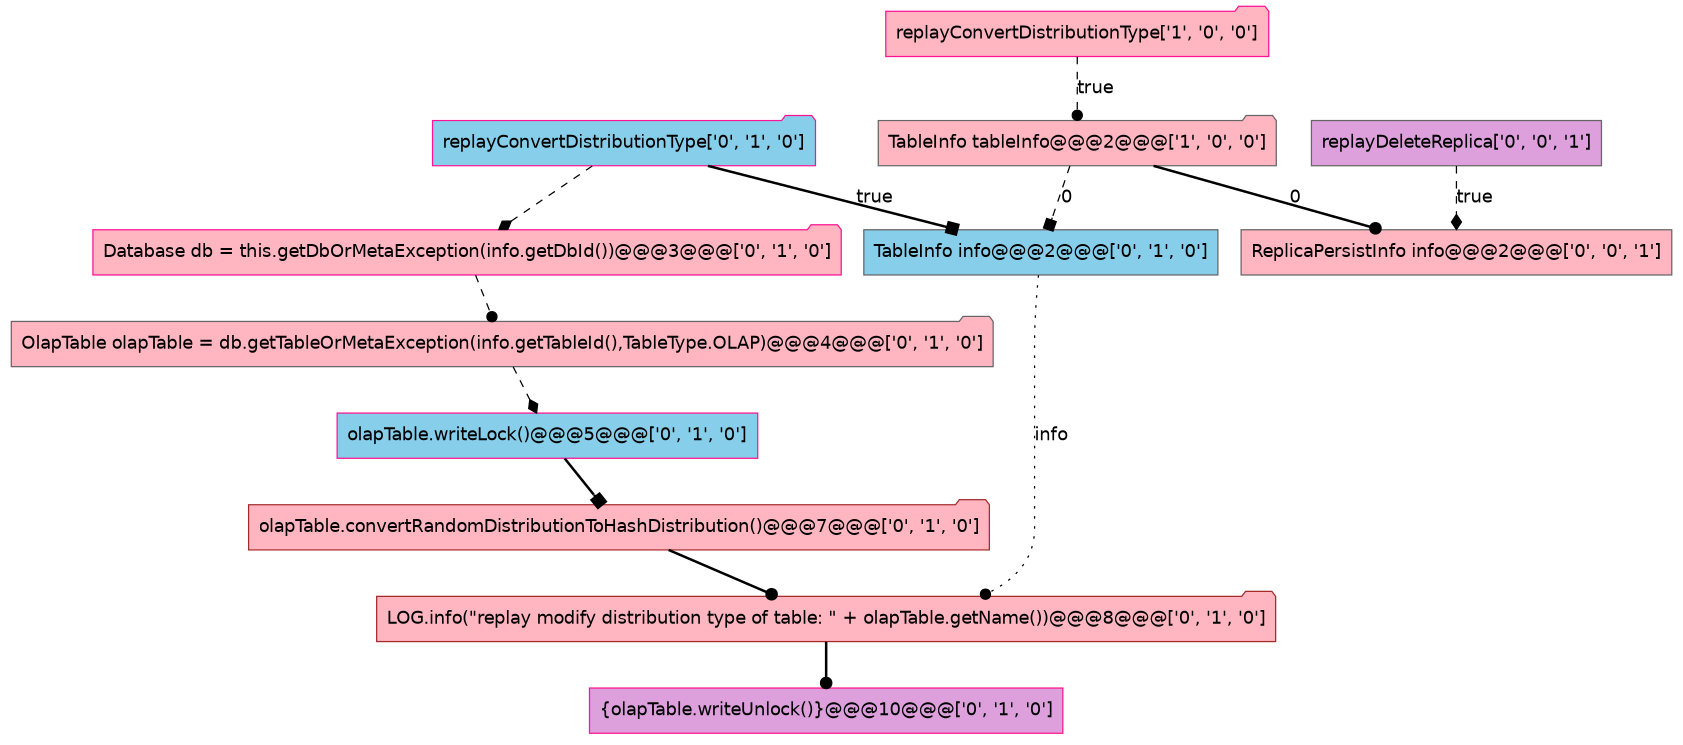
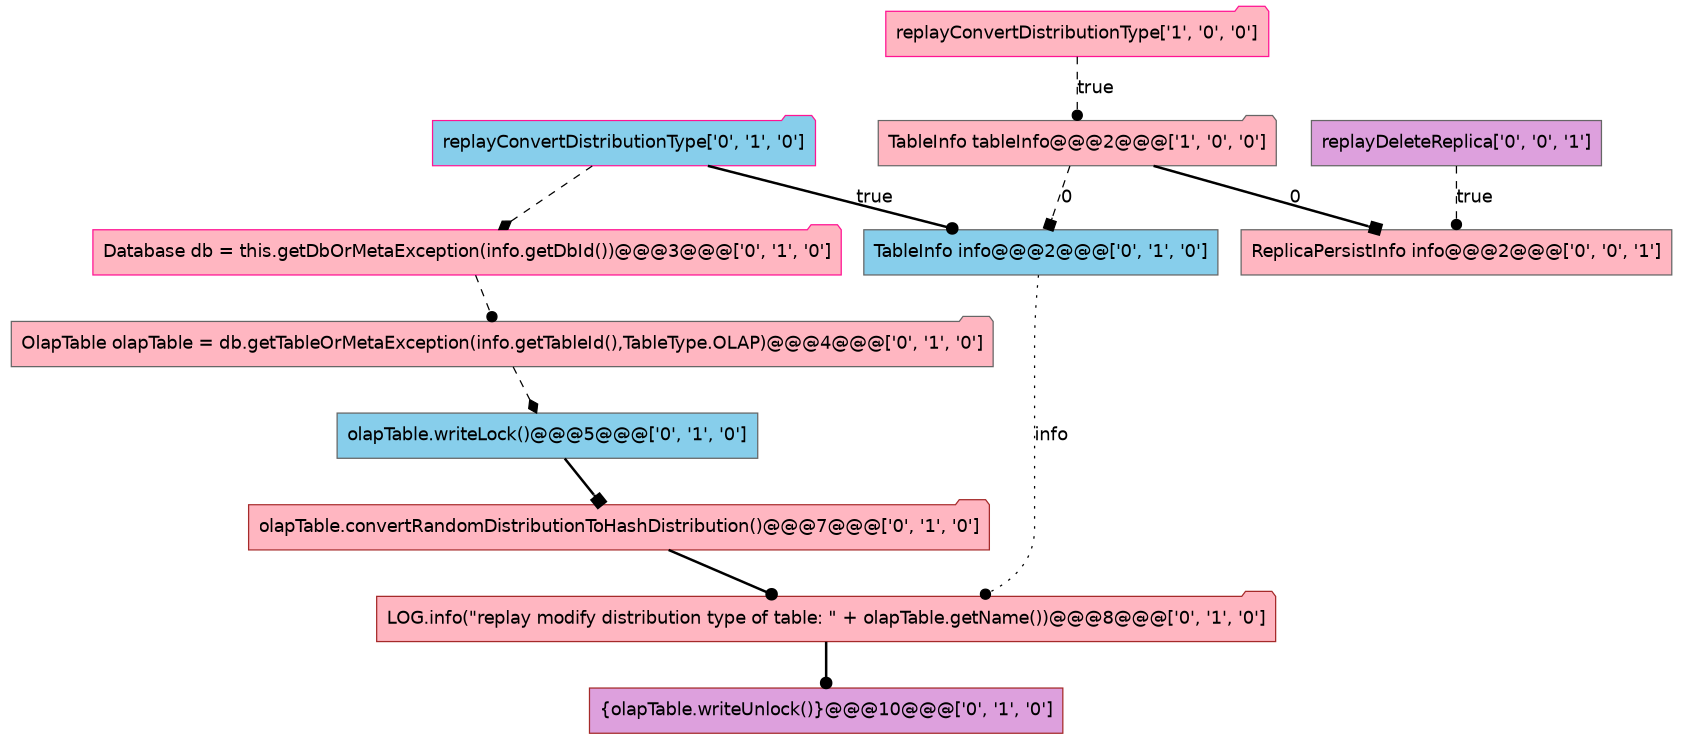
(1456, 190) -> (1456, 193)
(826, 196) -> (828, 196)
(1262, 196) -> (1261, 196)
(547, 436) -> (547, 436)
(826, 711) -> (826, 711)
